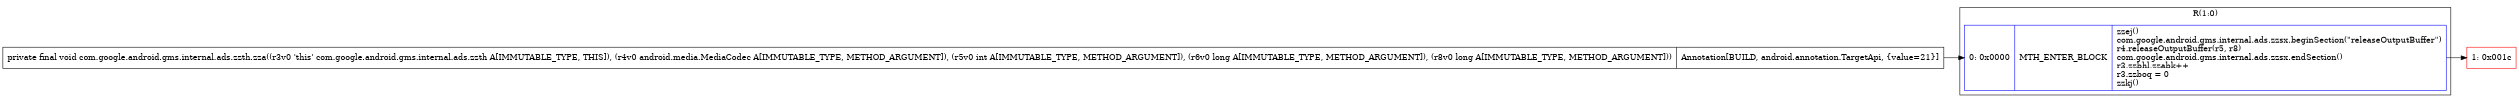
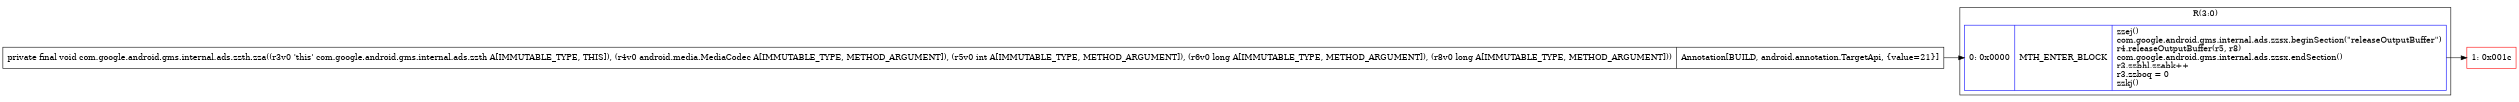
(2205, 14) -> (2205, 14)
